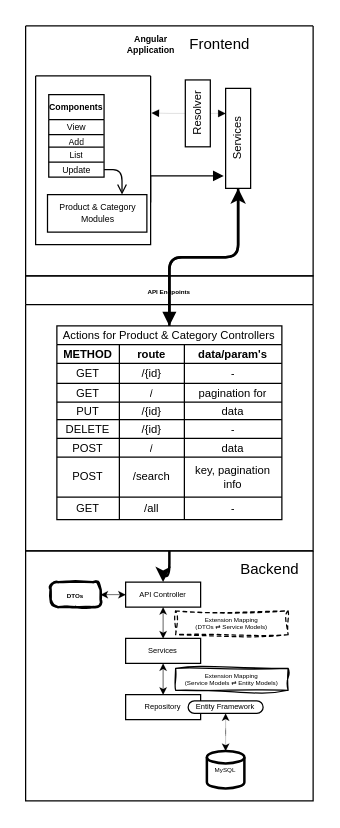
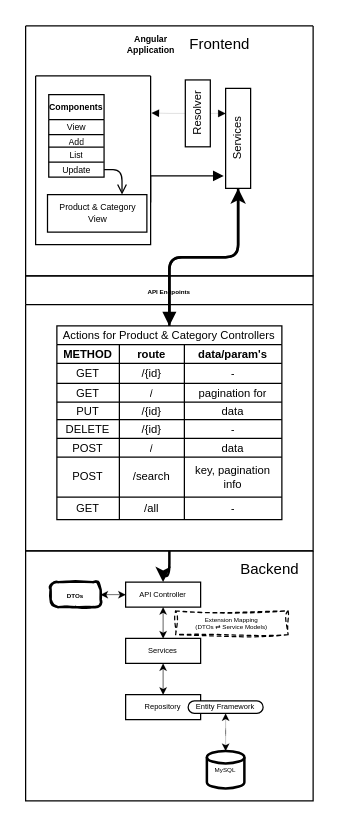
(98, 213) -> (98, 213)
(232, 679) -> none
